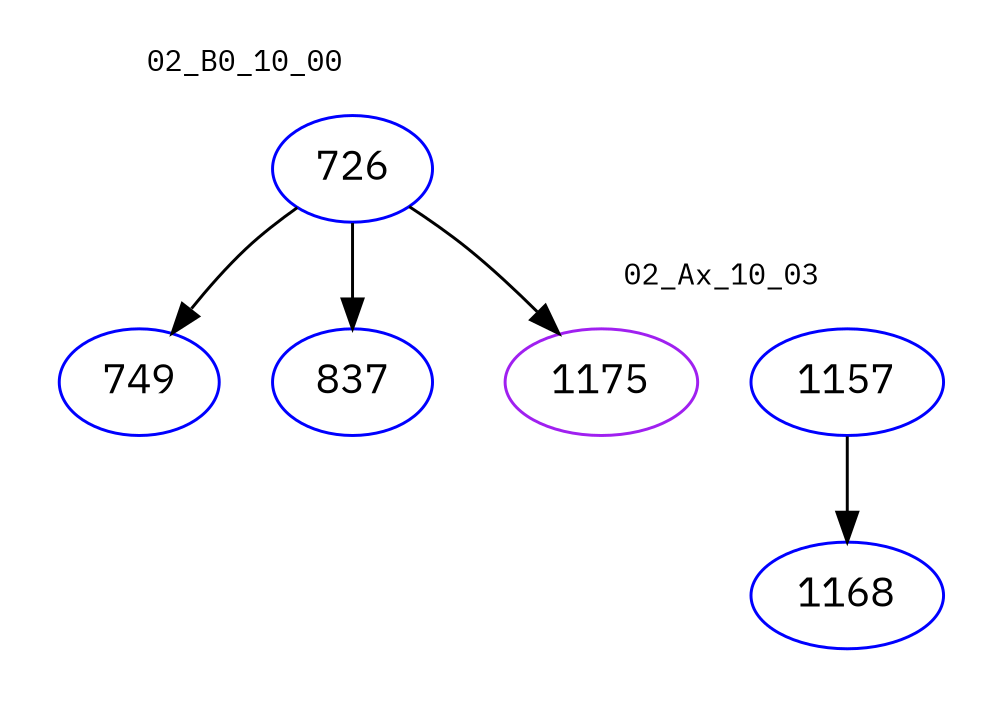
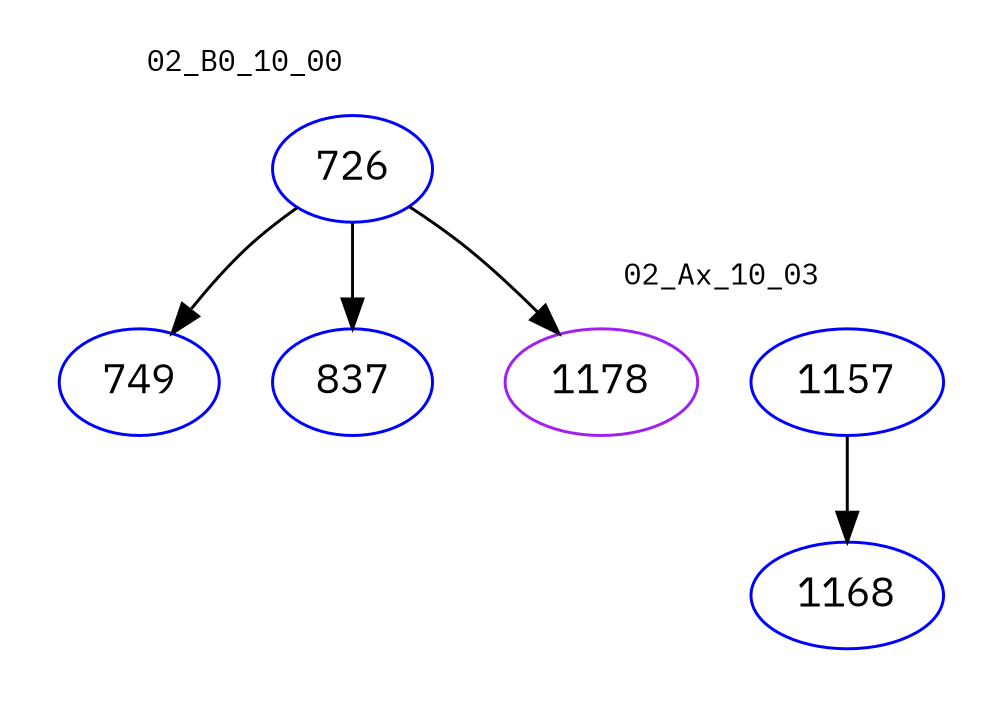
(601, 382) -> (601, 382)
